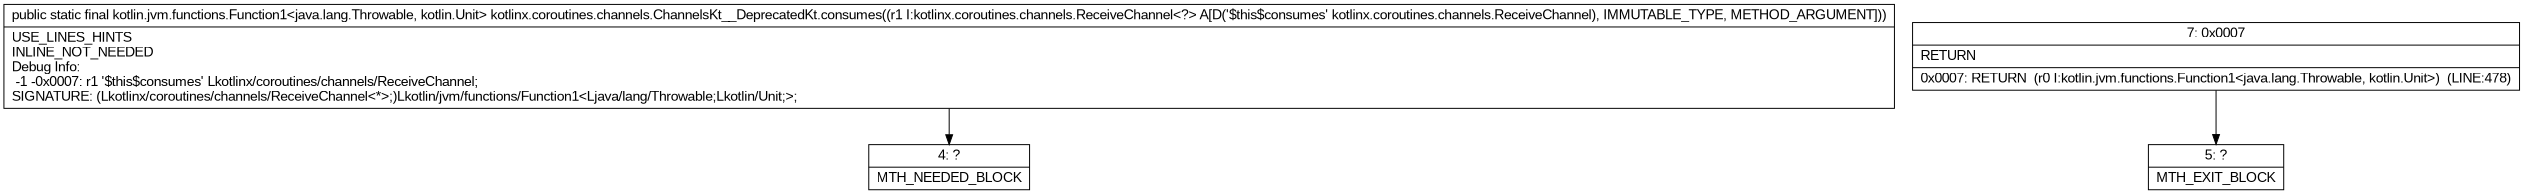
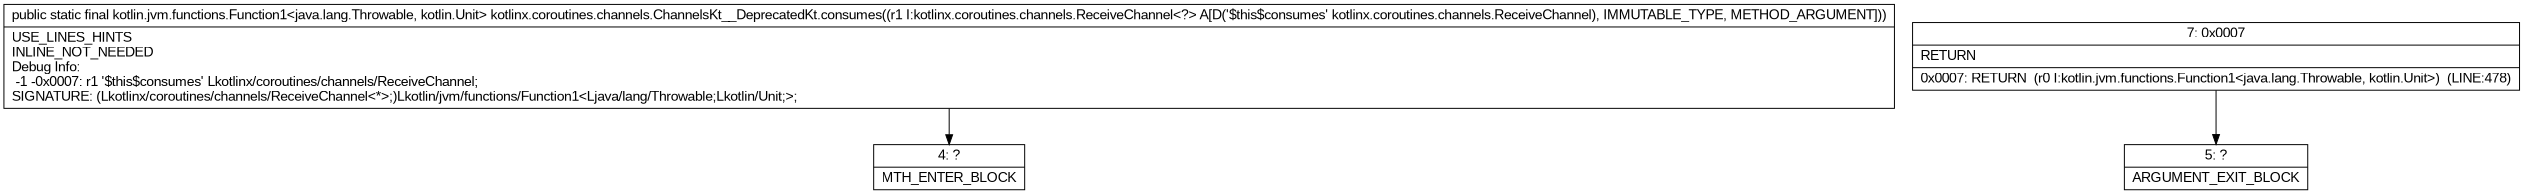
(949, 178) -> (949, 178)
(2216, 178) -> (2216, 178)
